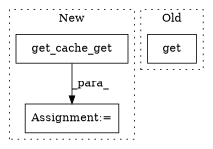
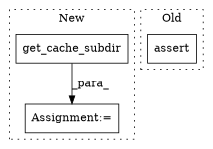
(72, 49) -> (72, 49)
(172, 49) -> (172, 49)
